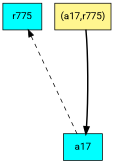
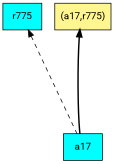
(88, 78) -> (78, 85)
